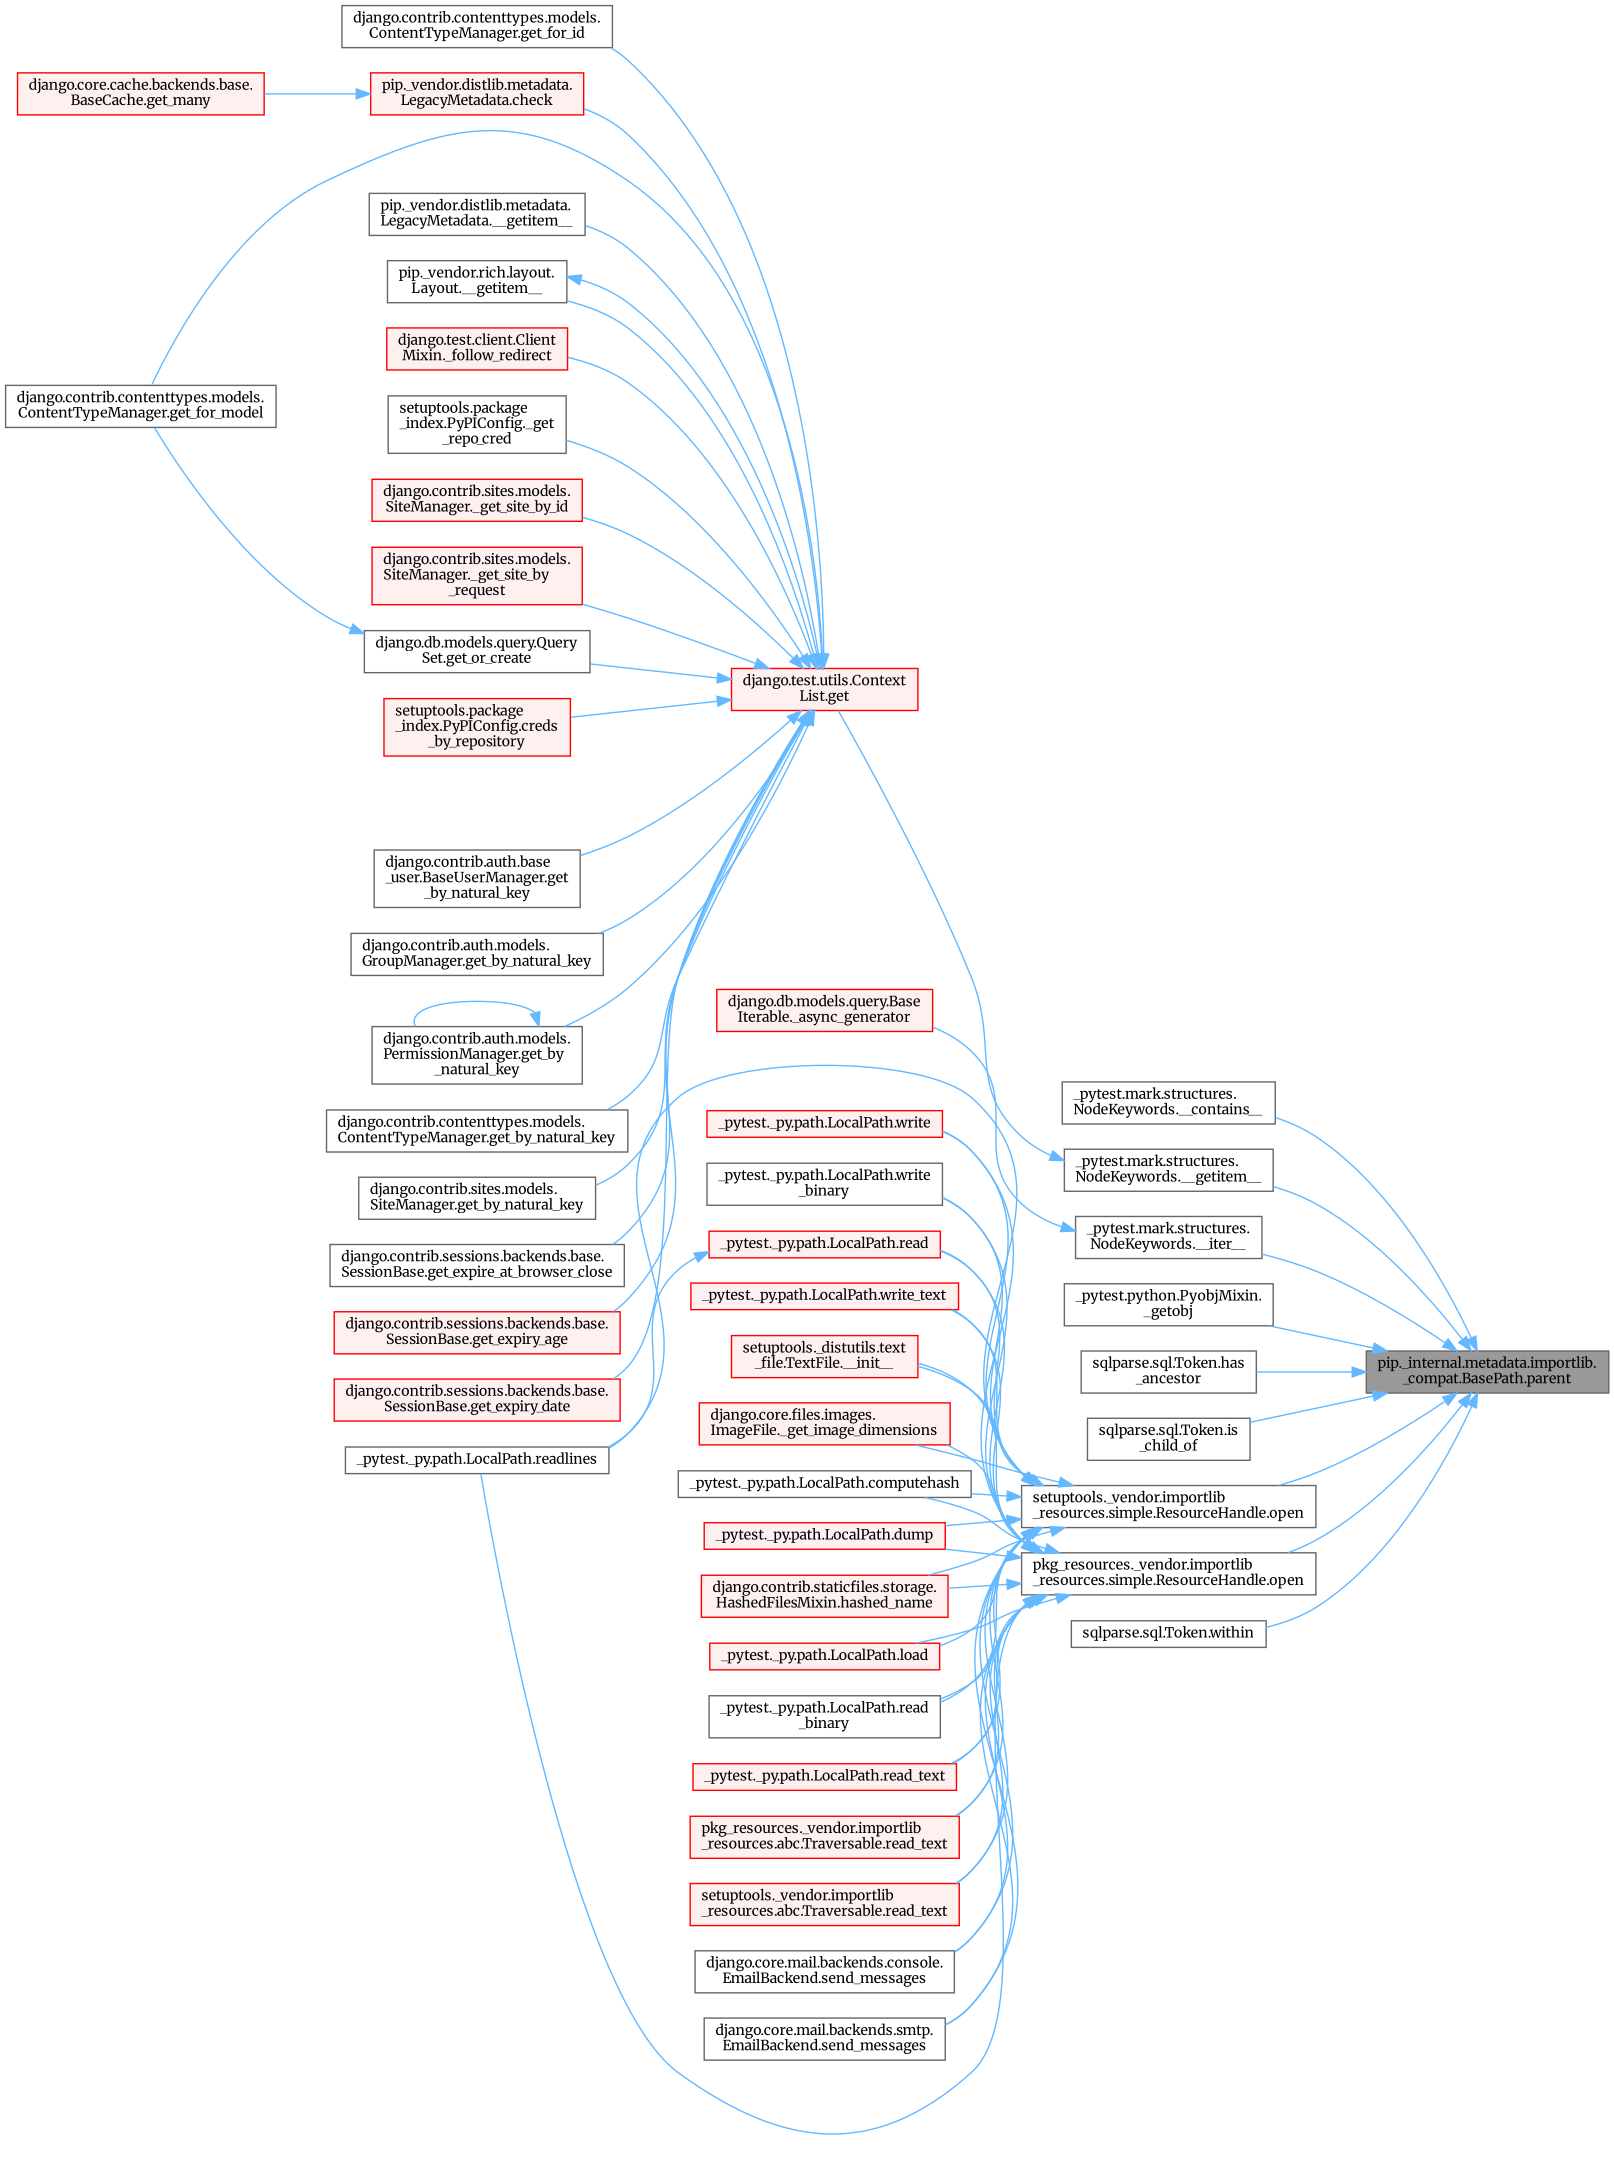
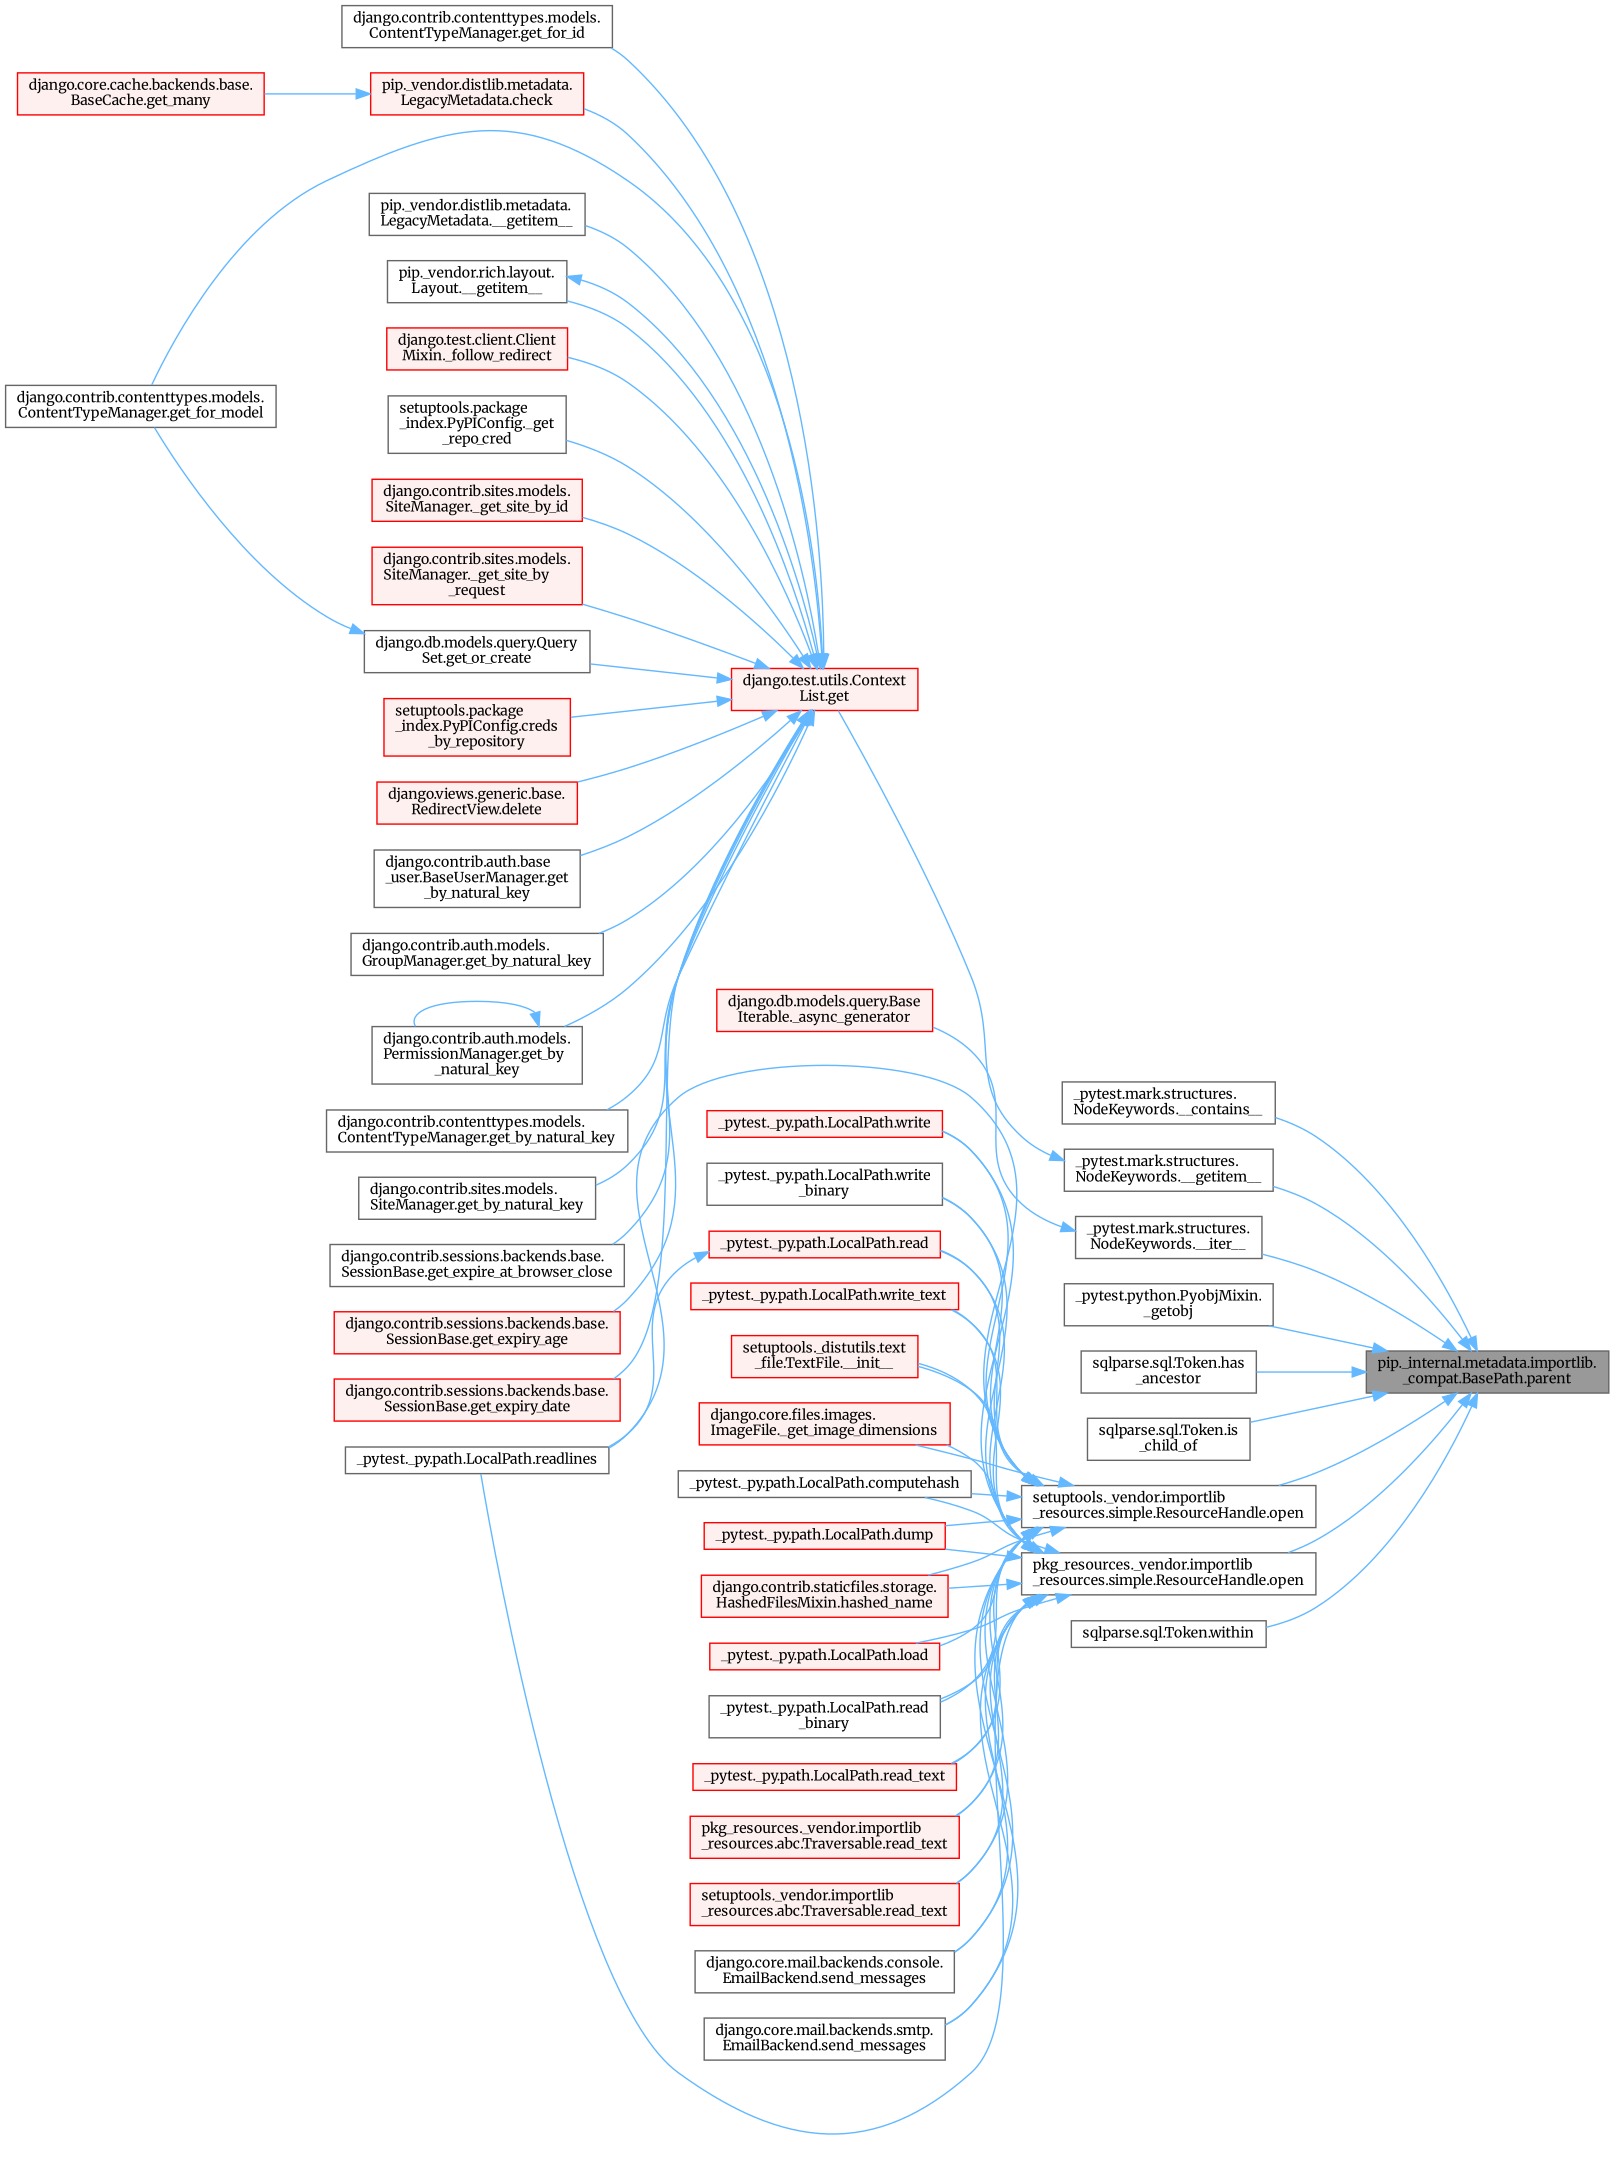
none -> (477, 803)
